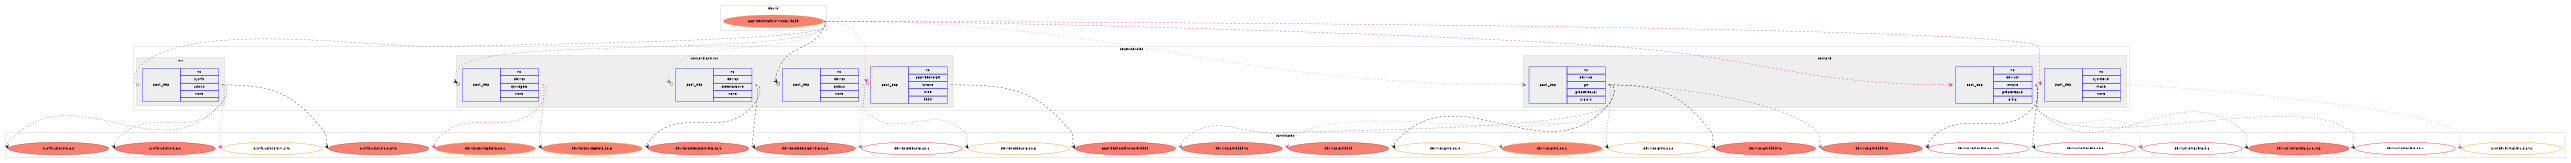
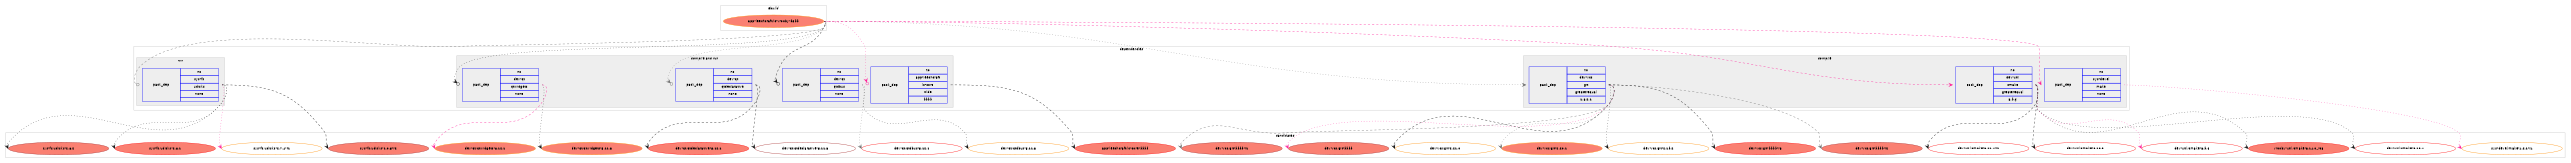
(805, 149) -> (805, 149)
(1659, 149) -> (1659, 149)
(2299, 149) -> (2299, 149)
